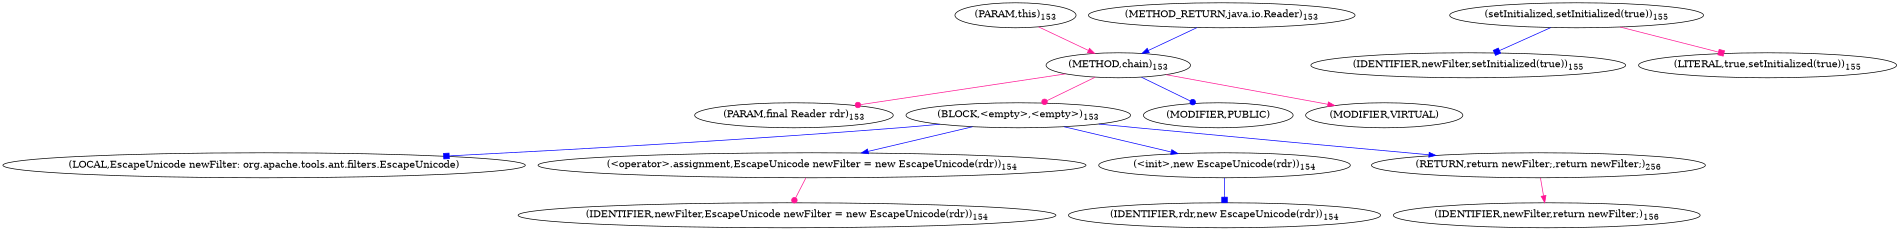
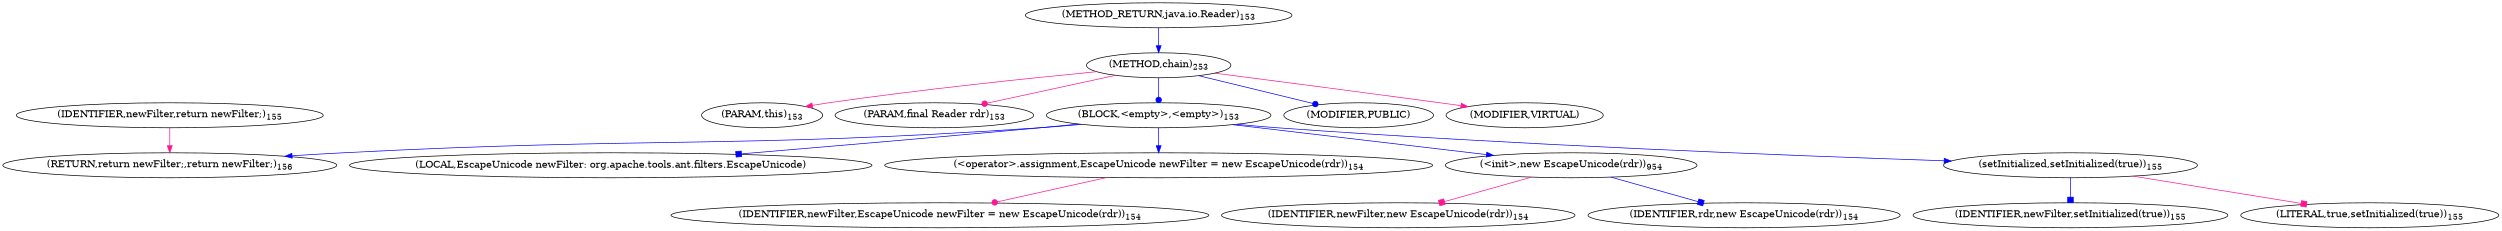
(1063, 39) -> (954, 87)
(1160, 64) -> (1201, 64)
(1071, 89) -> (1159, 88)
none -> (1590, 146)
(1308, 164) -> (1654, 164)
(1653, 164) -> (285, 164)
(1542, 187) -> (170, 137)
(1651, 214) -> (274, 114)
none -> (1398, 215)
